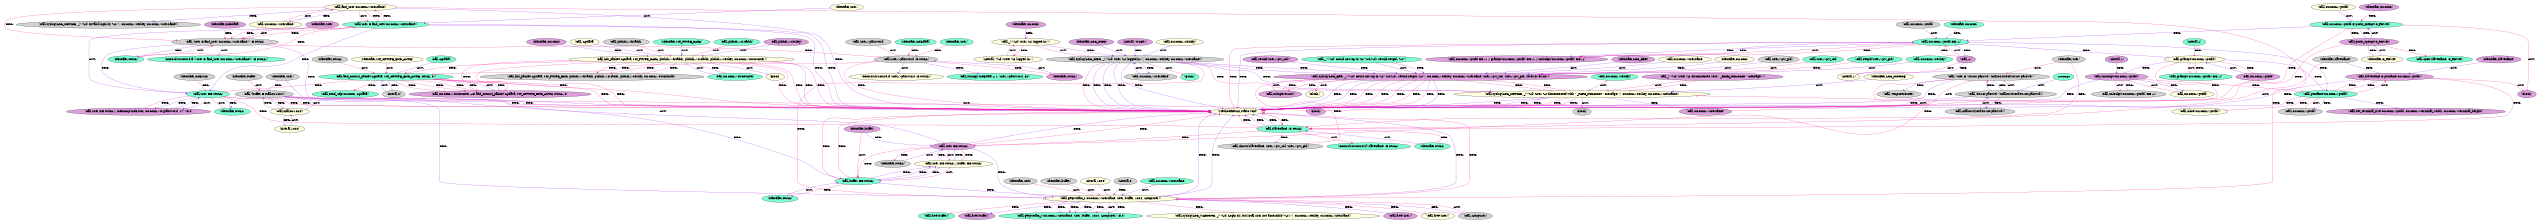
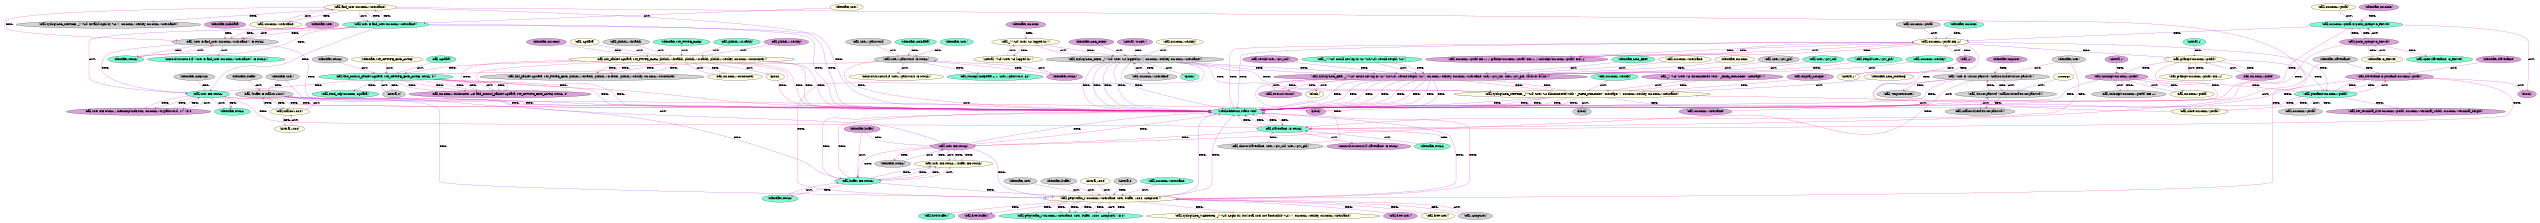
(1941, 42) -> (1941, 42)
(557, 46) -> none
(1945, 55) -> (2048, 108)
(1633, 59) -> (1633, 59)
none -> (2007, 59)
(735, 77) -> (735, 77)
none -> (1810, 77)
(2064, 77) -> (2064, 77)
(2196, 77) -> (2196, 77)
(2372, 86) -> (2372, 86)
(1280, 94) -> (1280, 94)
(1618, 108) -> none
(1238, 112) -> (1238, 112)
(1961, 126) -> (1961, 126)
(1280, 138) -> (1269, 137)
(1369, 146) -> (1369, 146)
